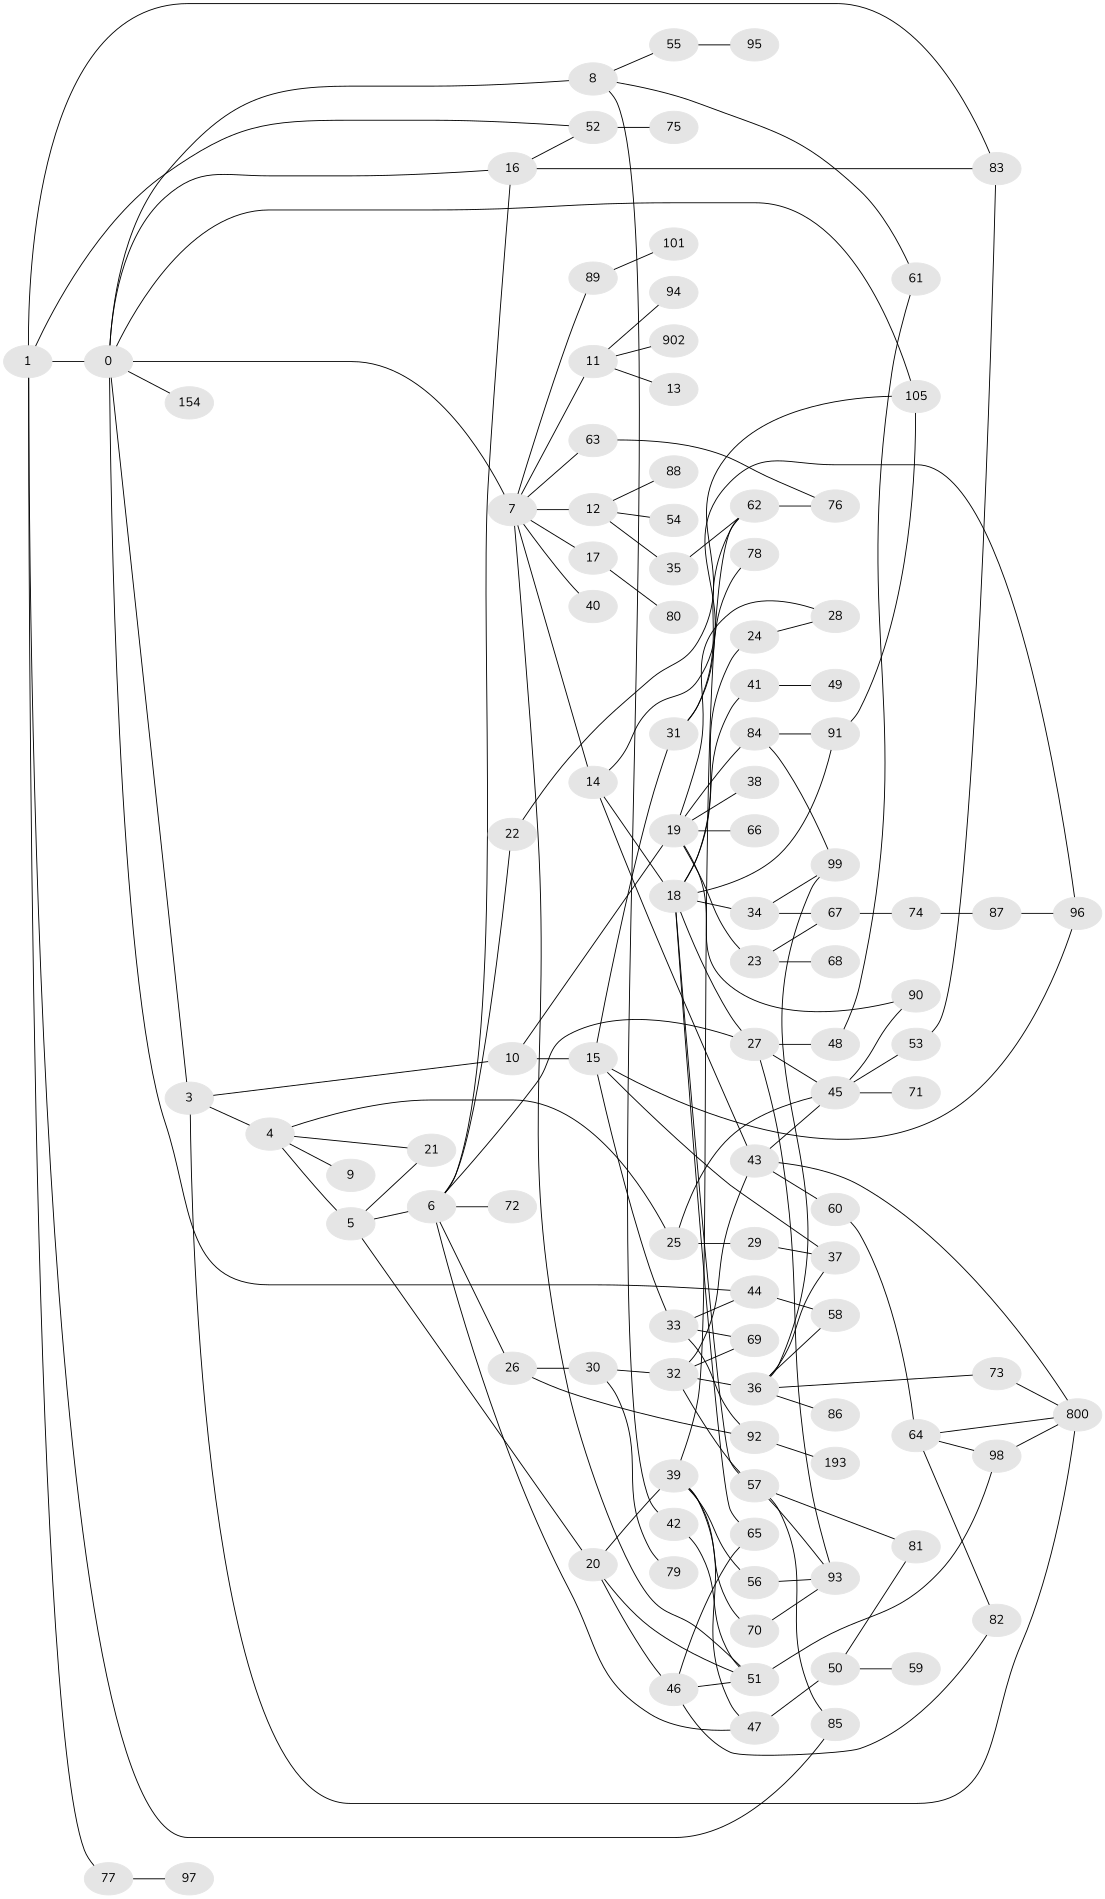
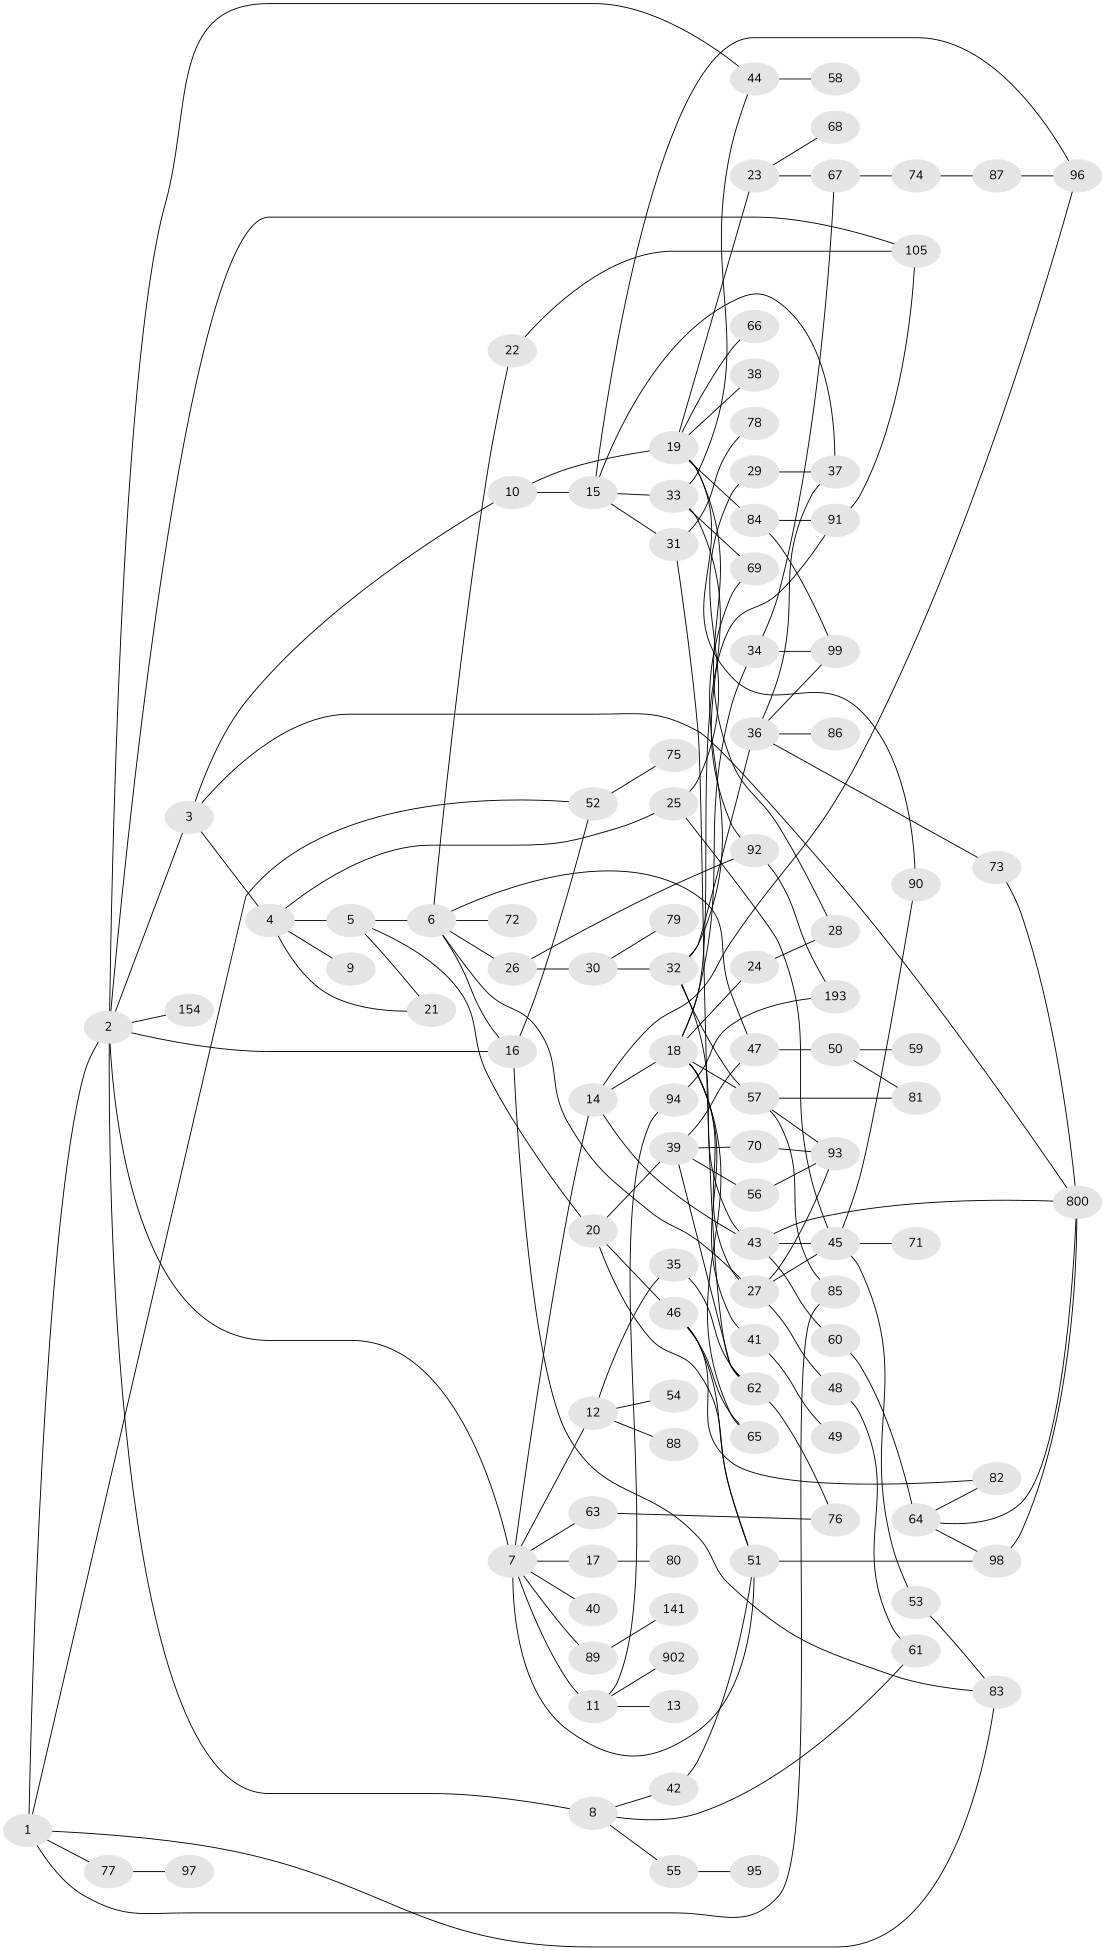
(674, 244) -> (674, 1610)
(109, 362) -> (109, 1027)
none -> (735, 1023)
(801, 1346) -> none
